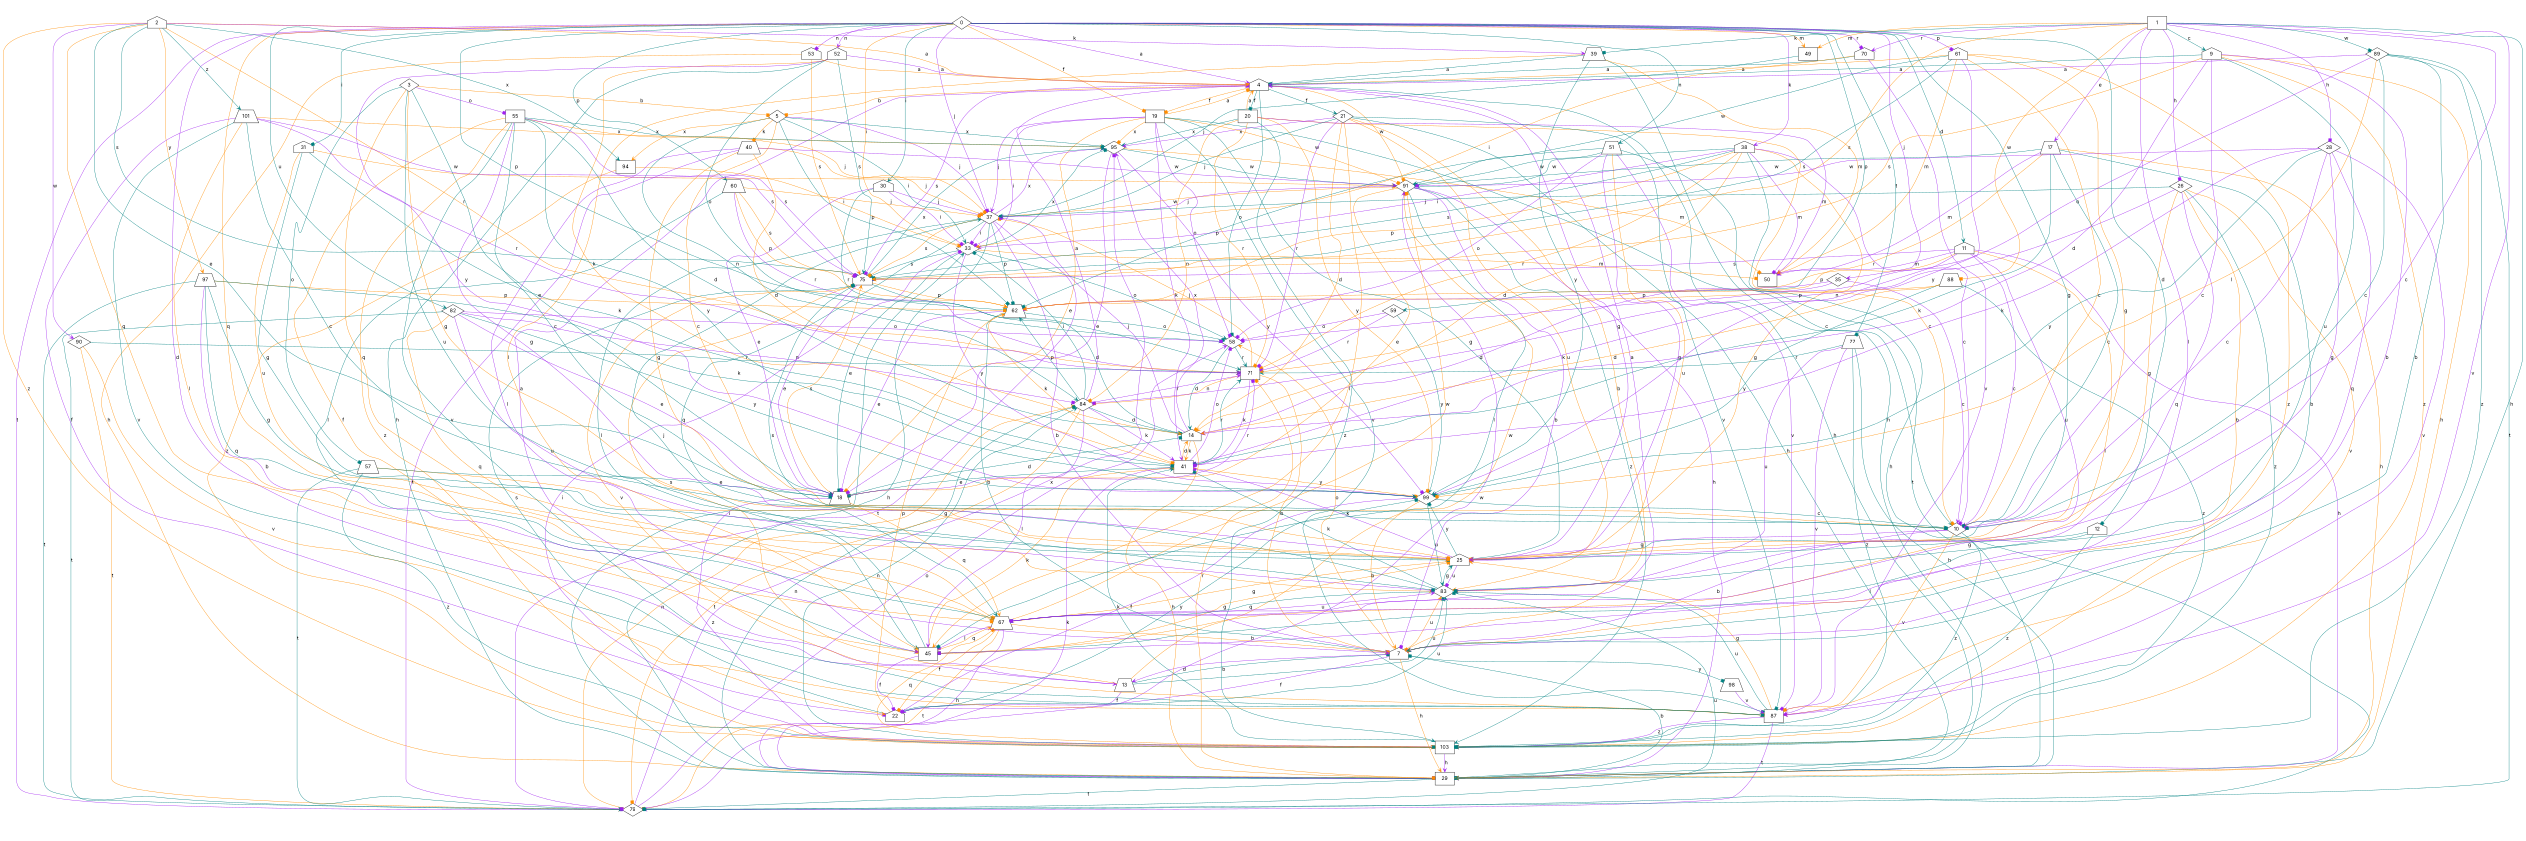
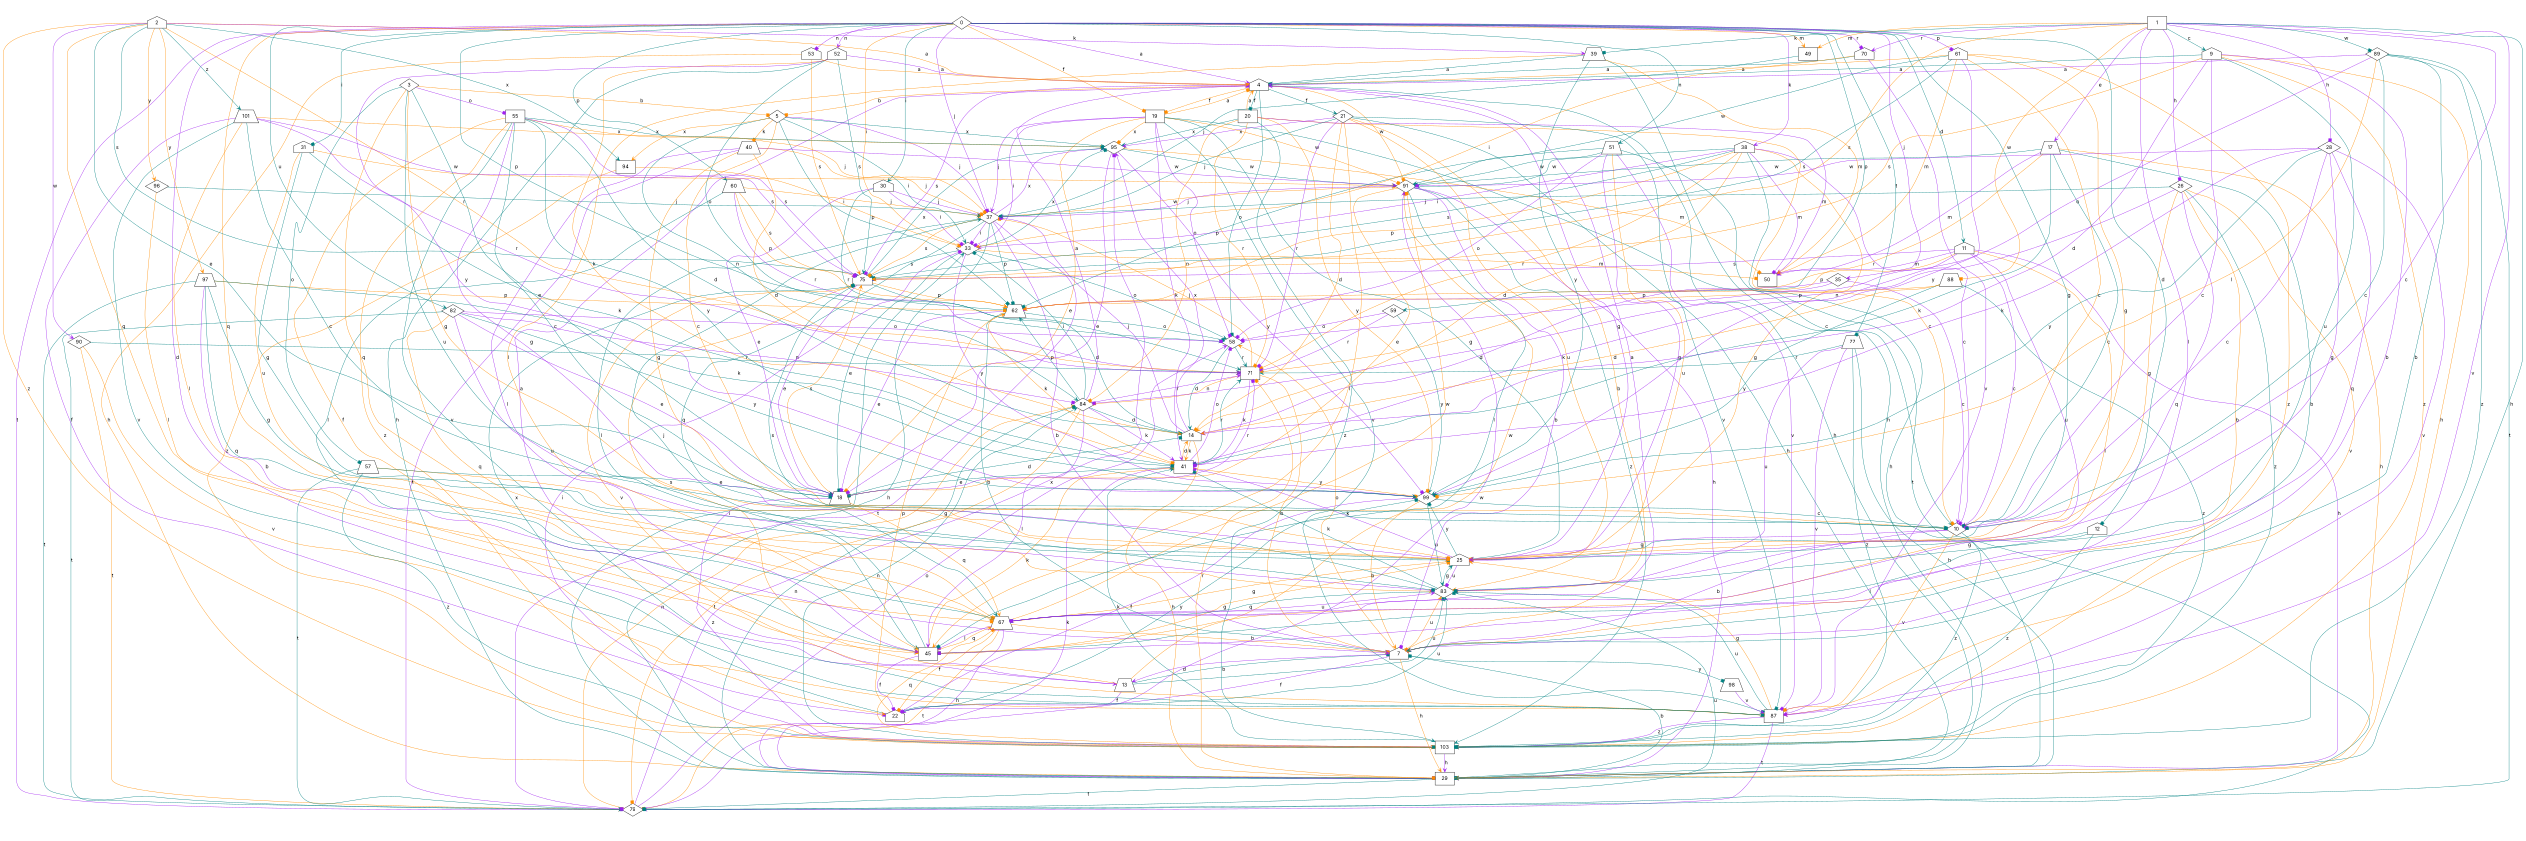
none -> (157, 186)
(517, 498) -> (517, 498)
